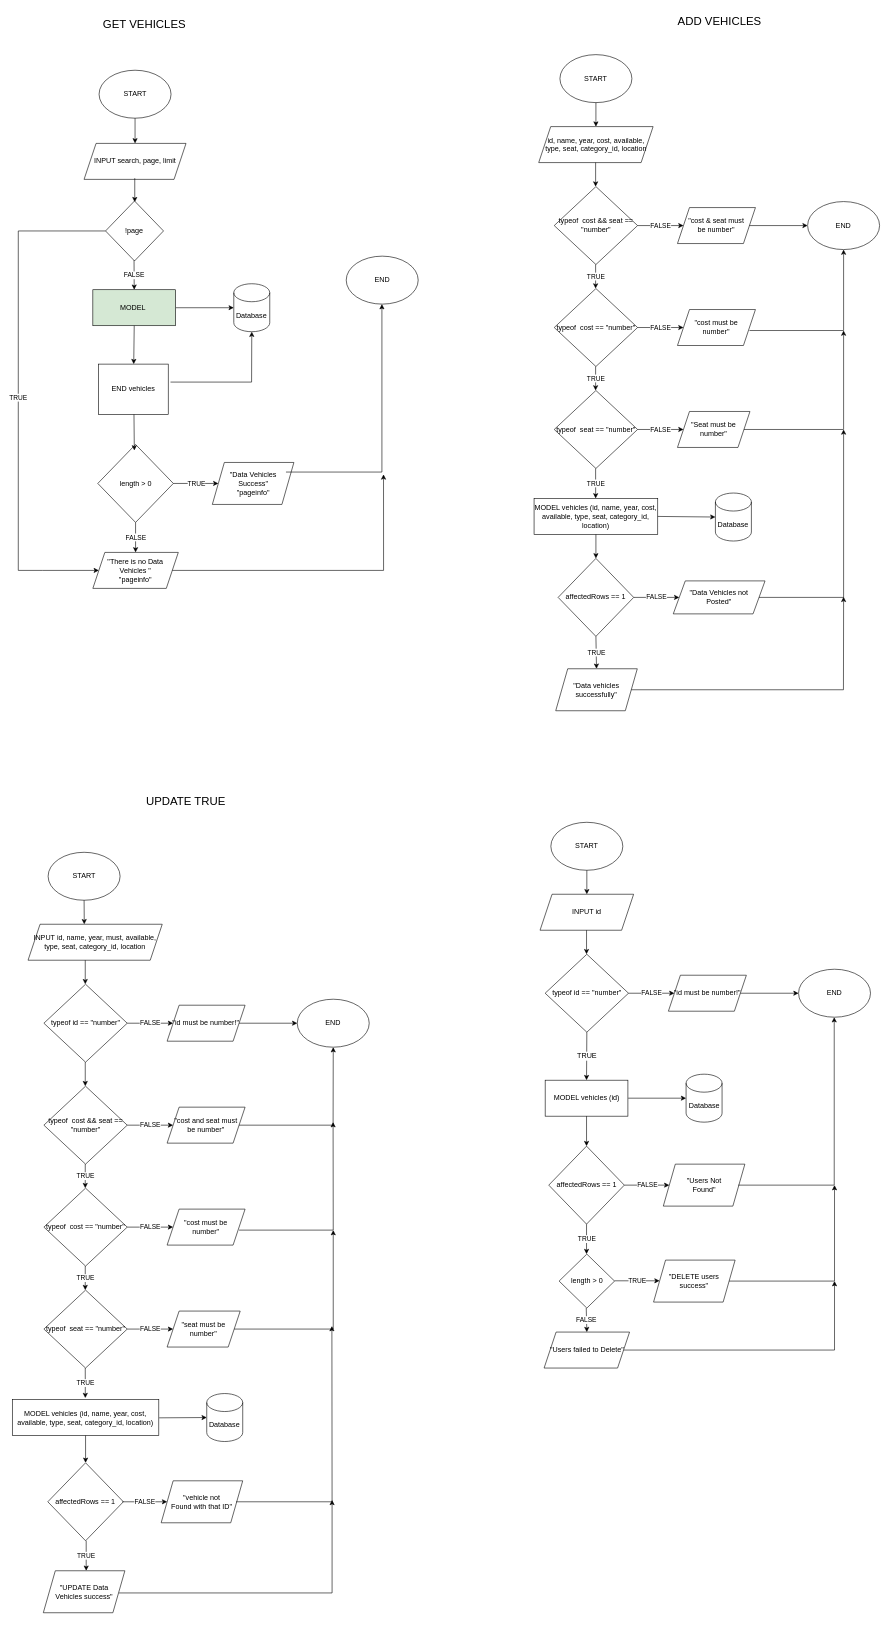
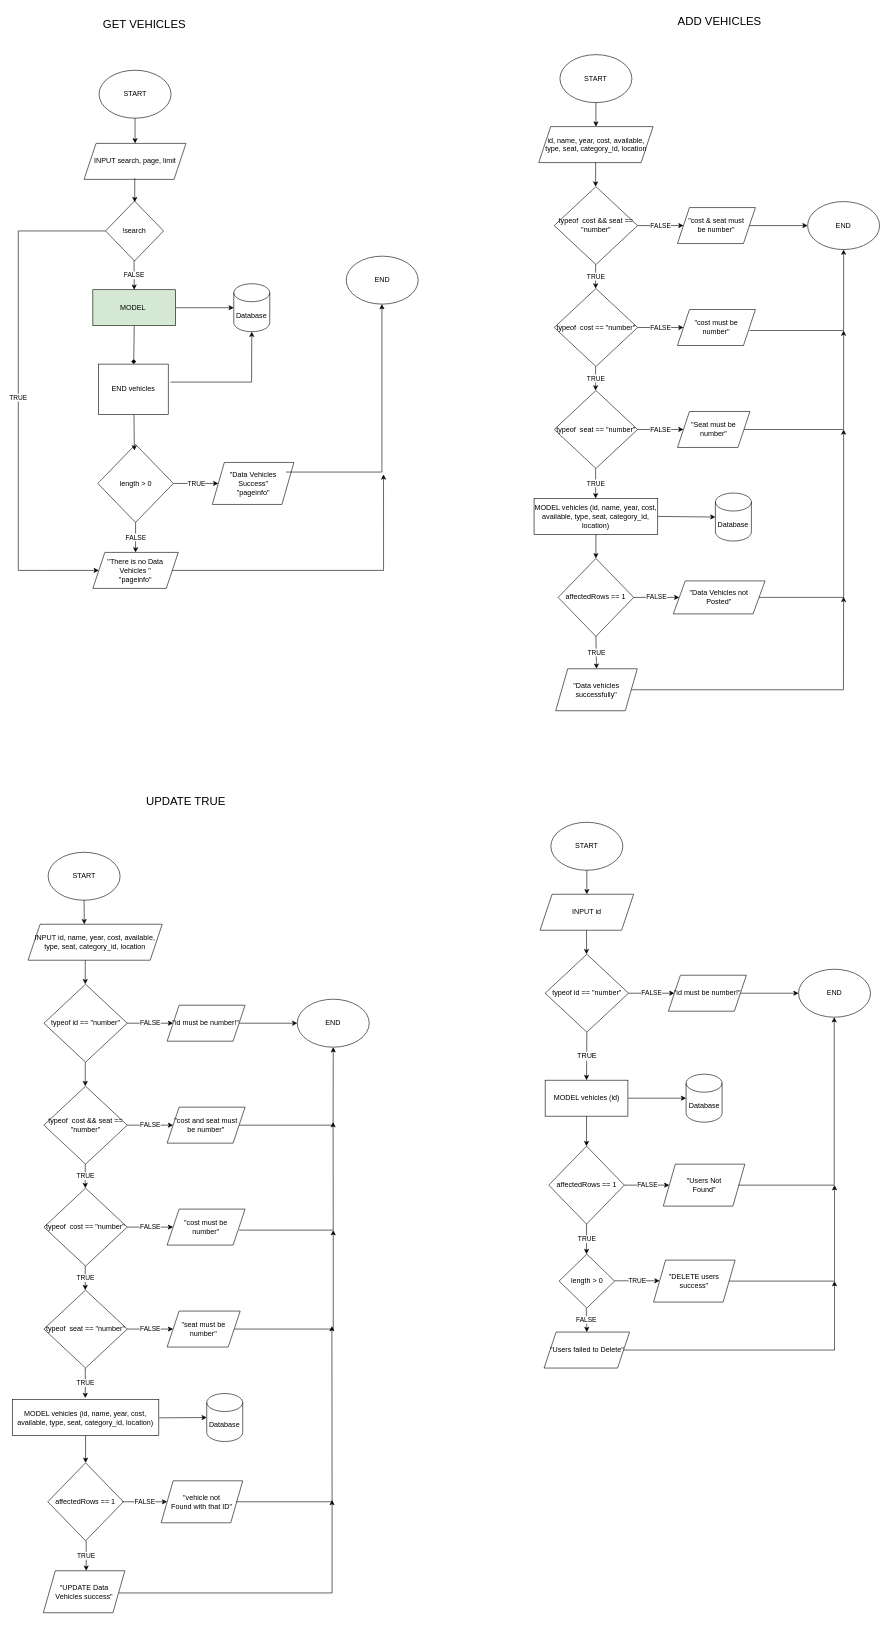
(134, 231) -> (134, 231)
(134, 358) -> (134, 358)
(95, 942) -> (95, 942)
